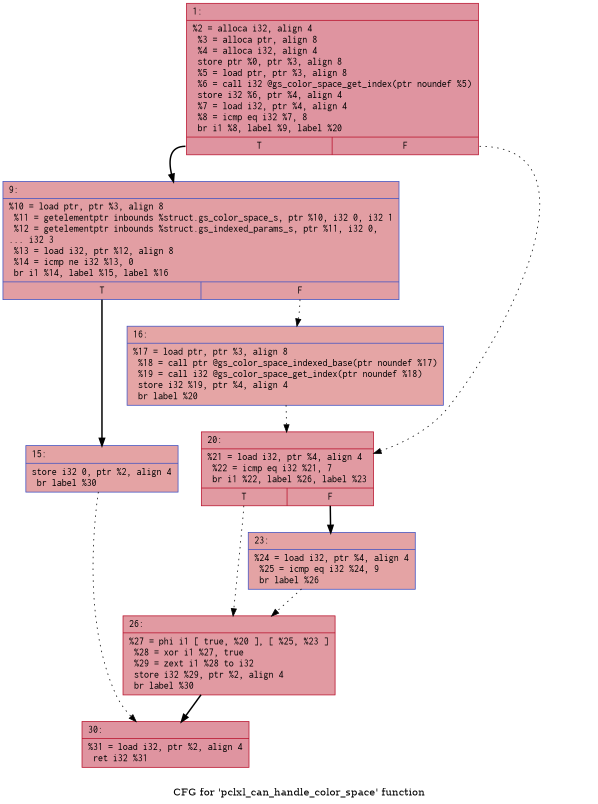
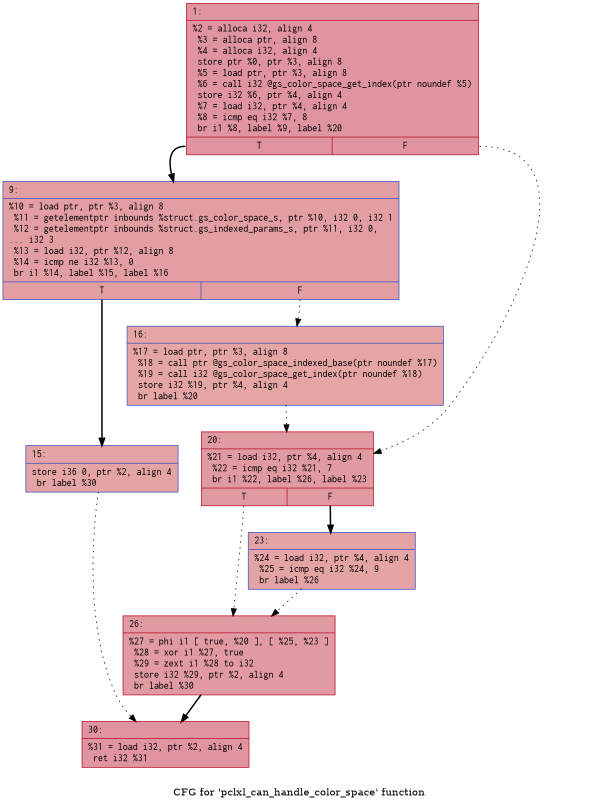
(102, 472) -> (102, 472)
